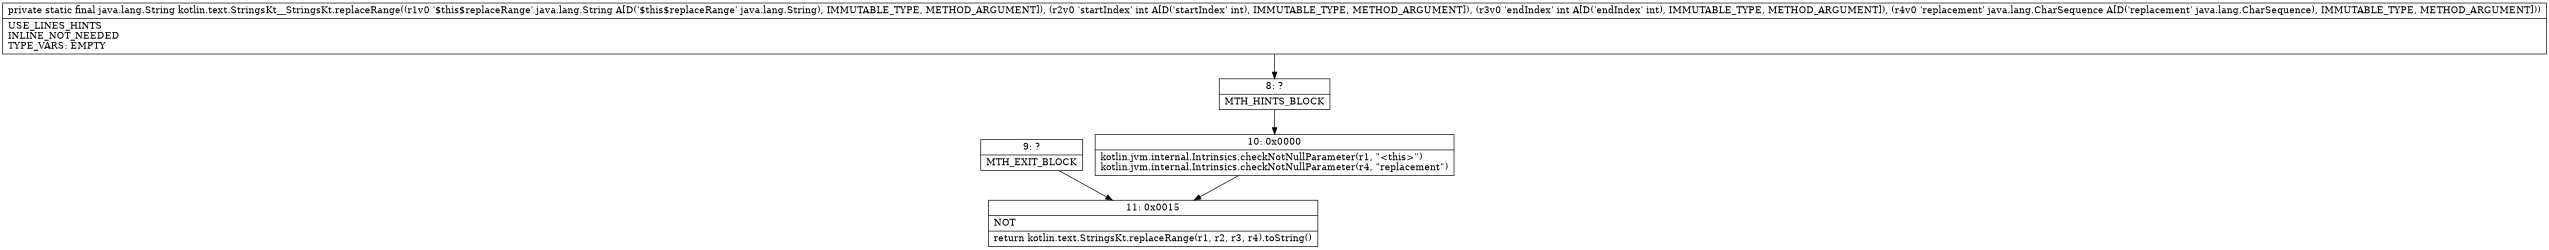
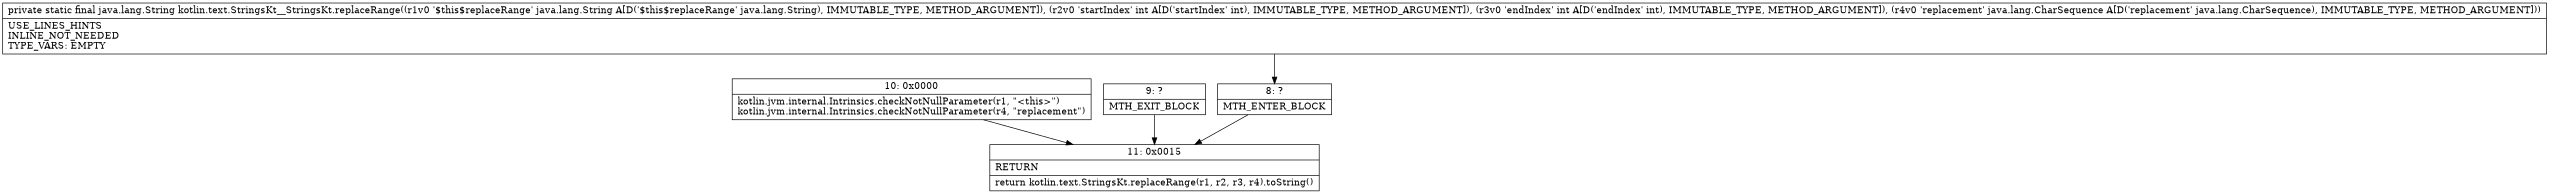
(1275, 102) -> (1275, 107)
(1275, 119) -> (1224, 128)
(1005, 223) -> (1017, 167)
